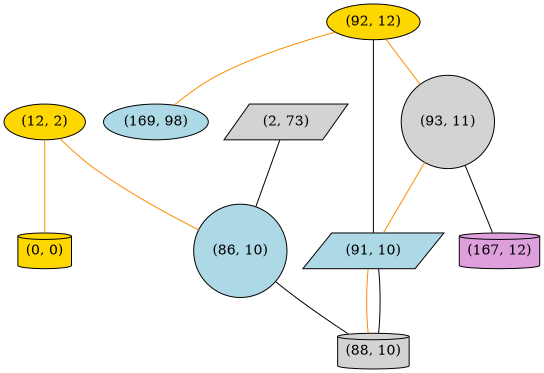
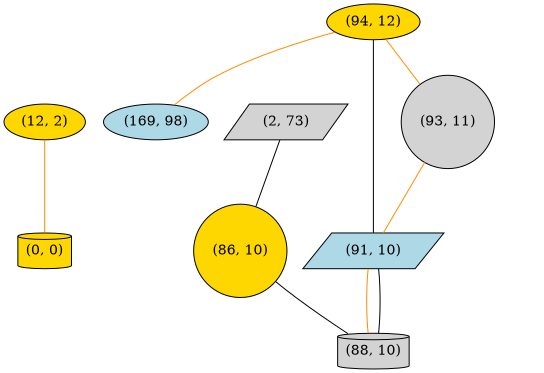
(373, 22) -> (373, 22)
(126, 189) -> none
(240, 251) -> (240, 251)
(500, 251) -> none
